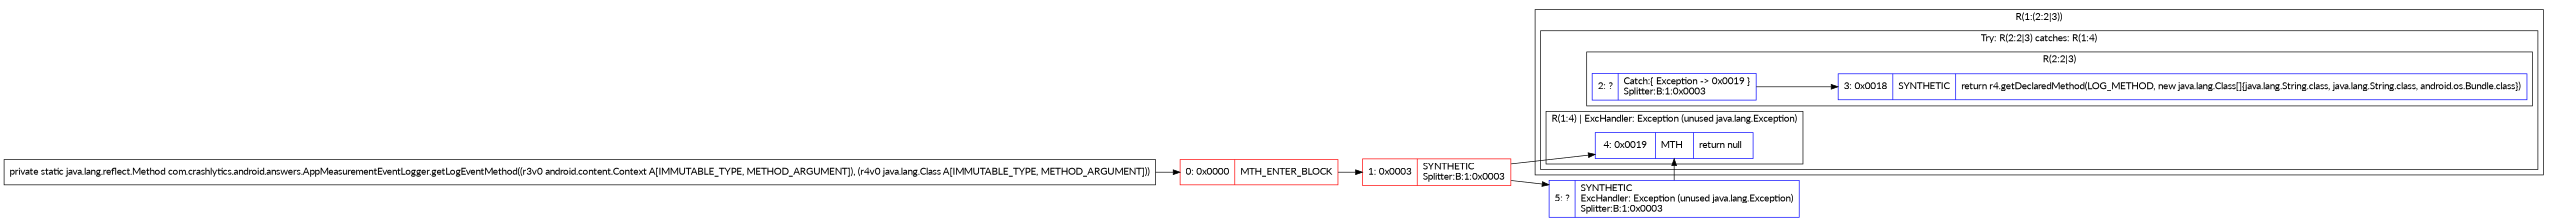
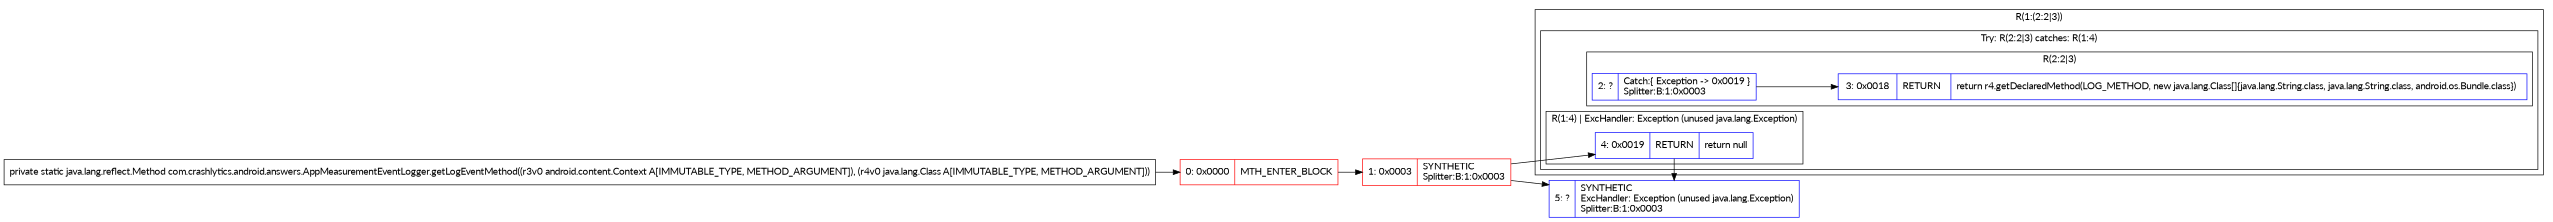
(1924, 86) -> (1922, 86)
(1672, 145) -> (1675, 145)
(1674, 173) -> (1674, 166)
